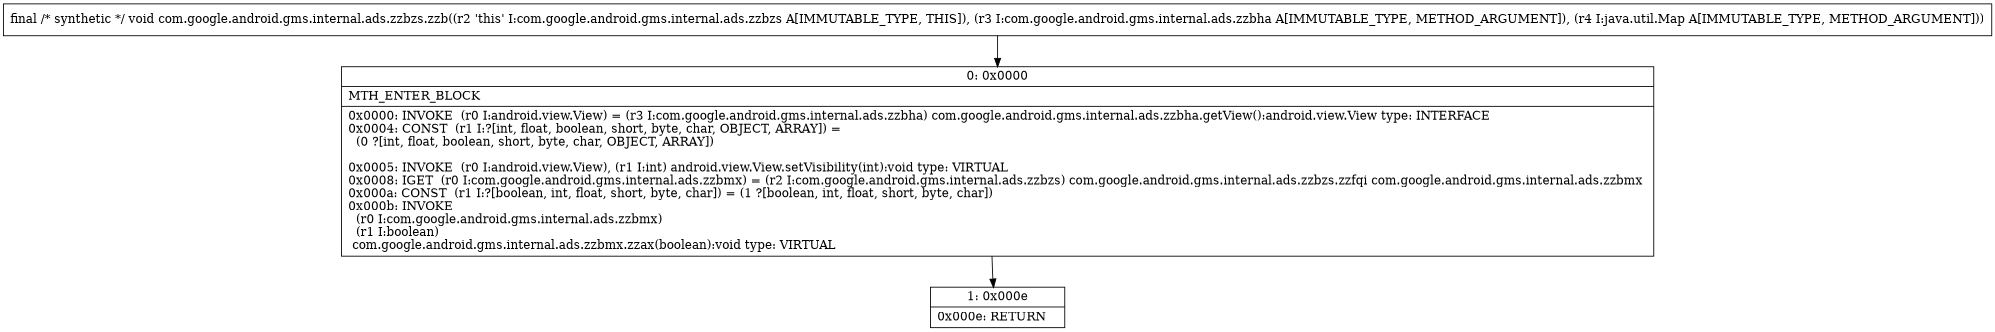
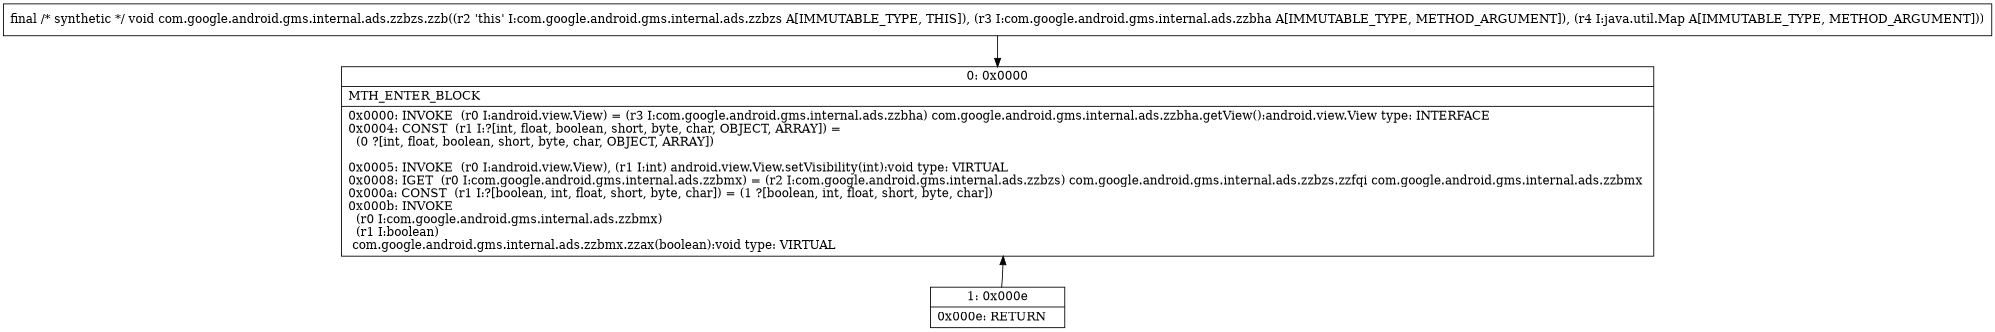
(992, 267) -> (1002, 276)
